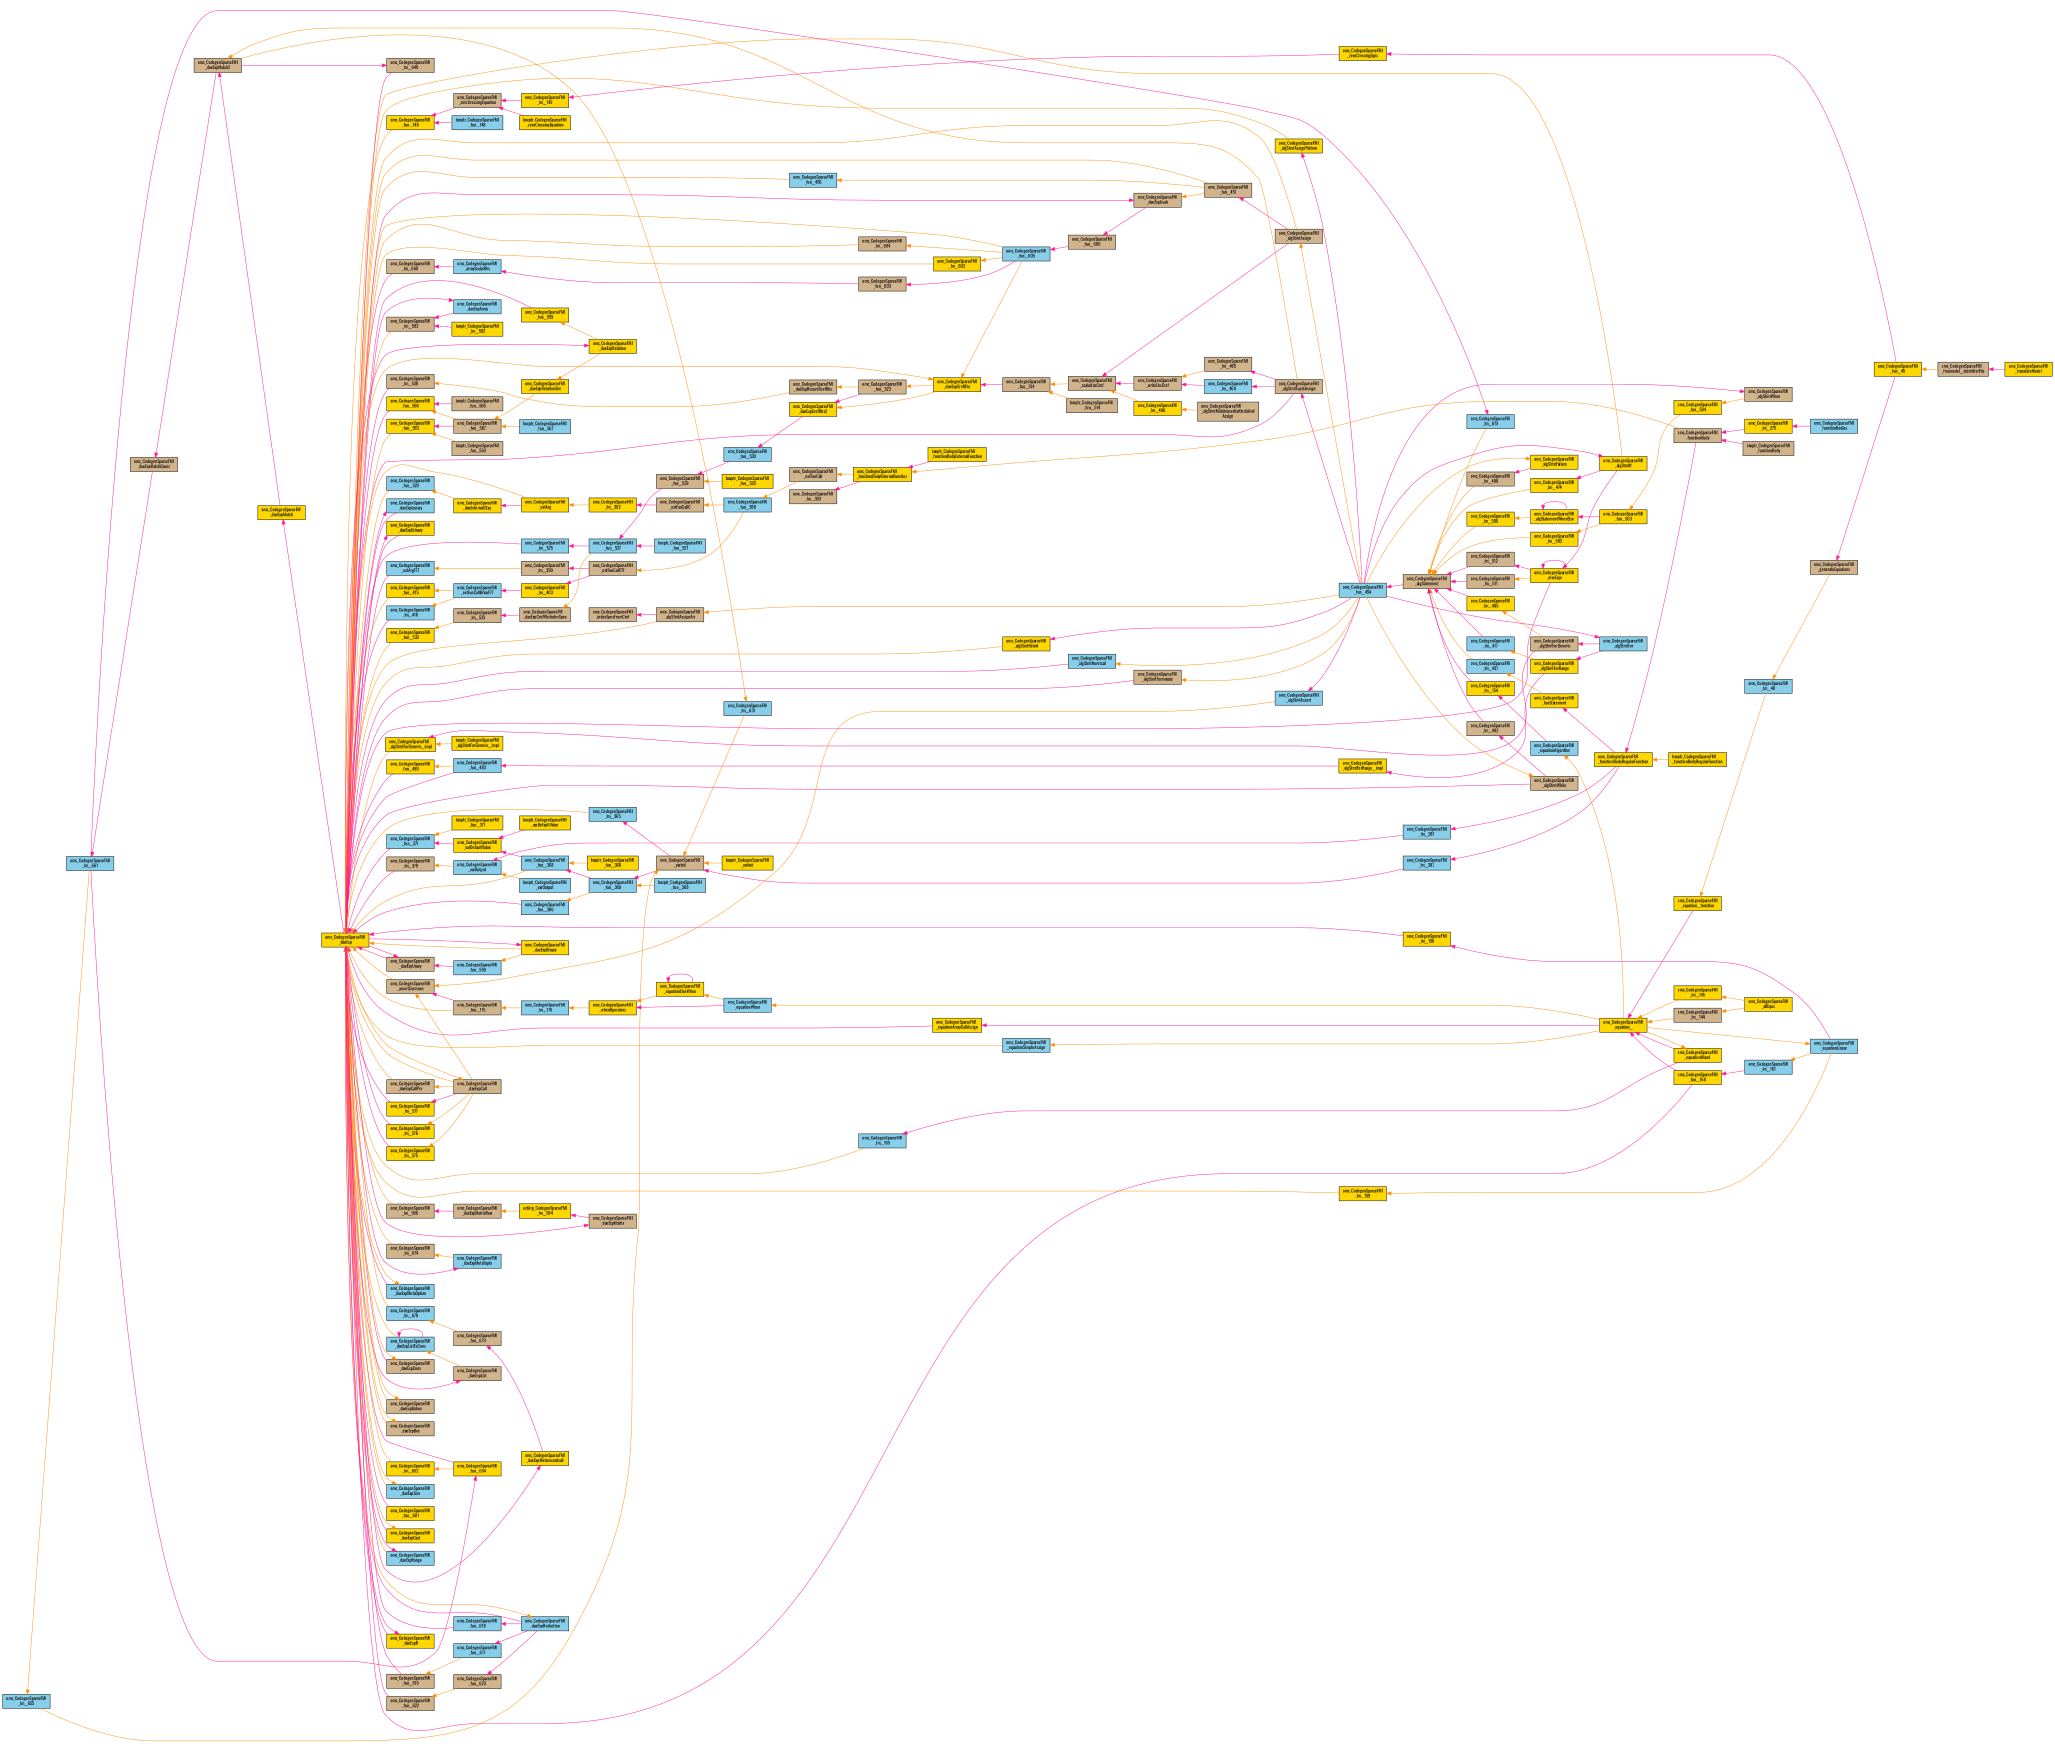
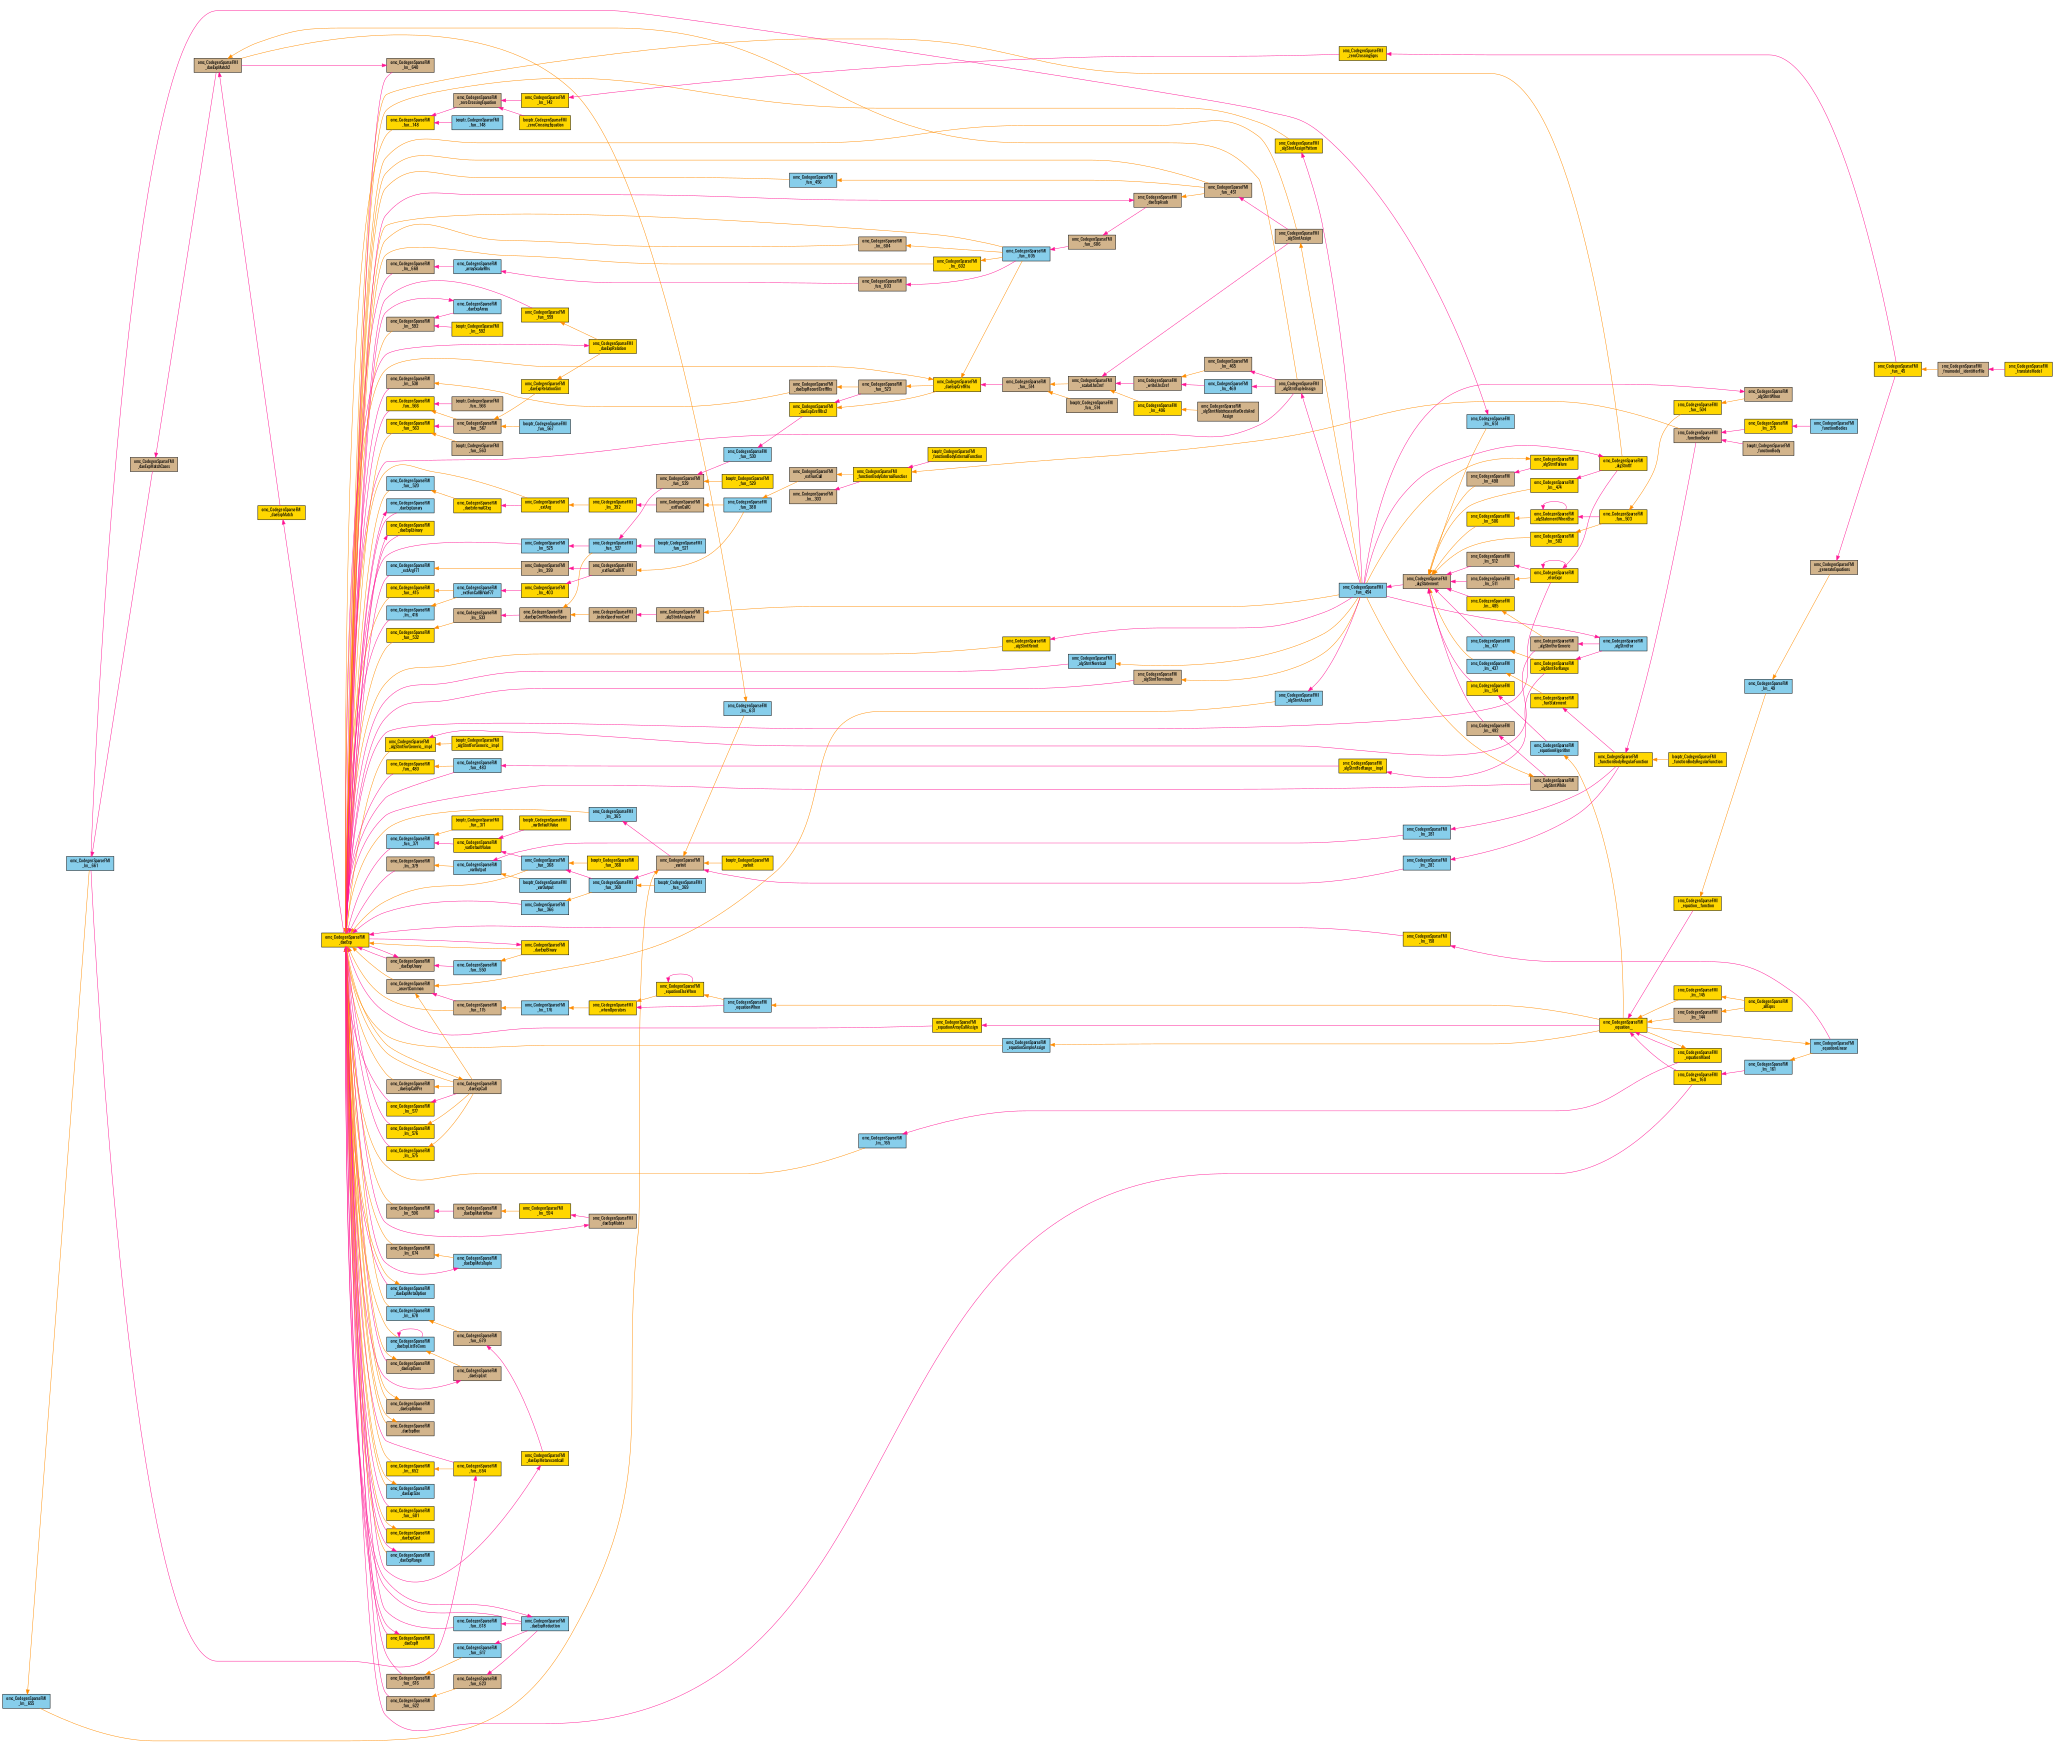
none -> (582, 615)
(389, 664) -> none
(1363, 1194) -> none
(545, 1211) -> (545, 1211)
(352, 1341) -> (352, 1341)
